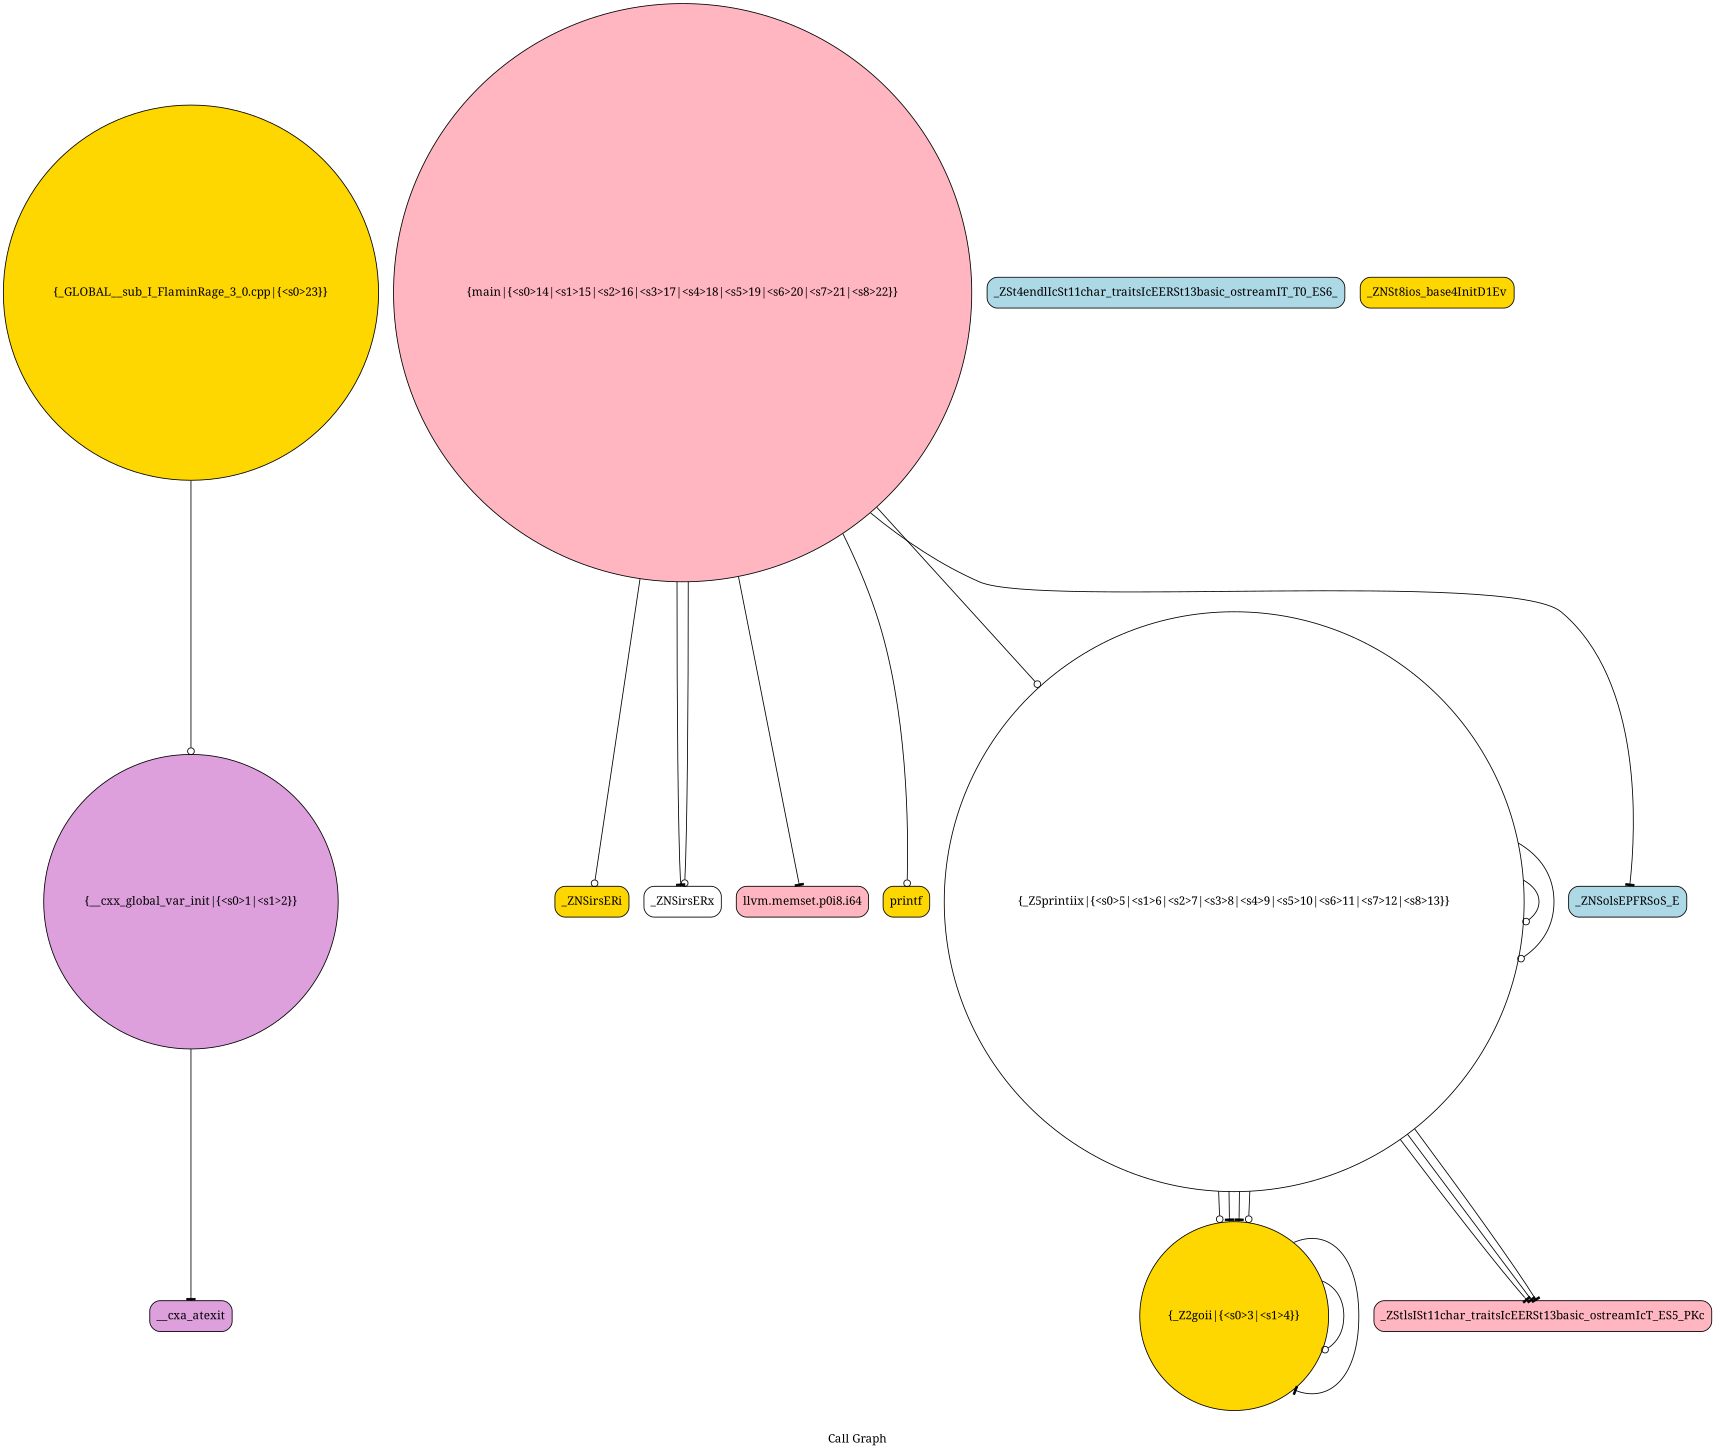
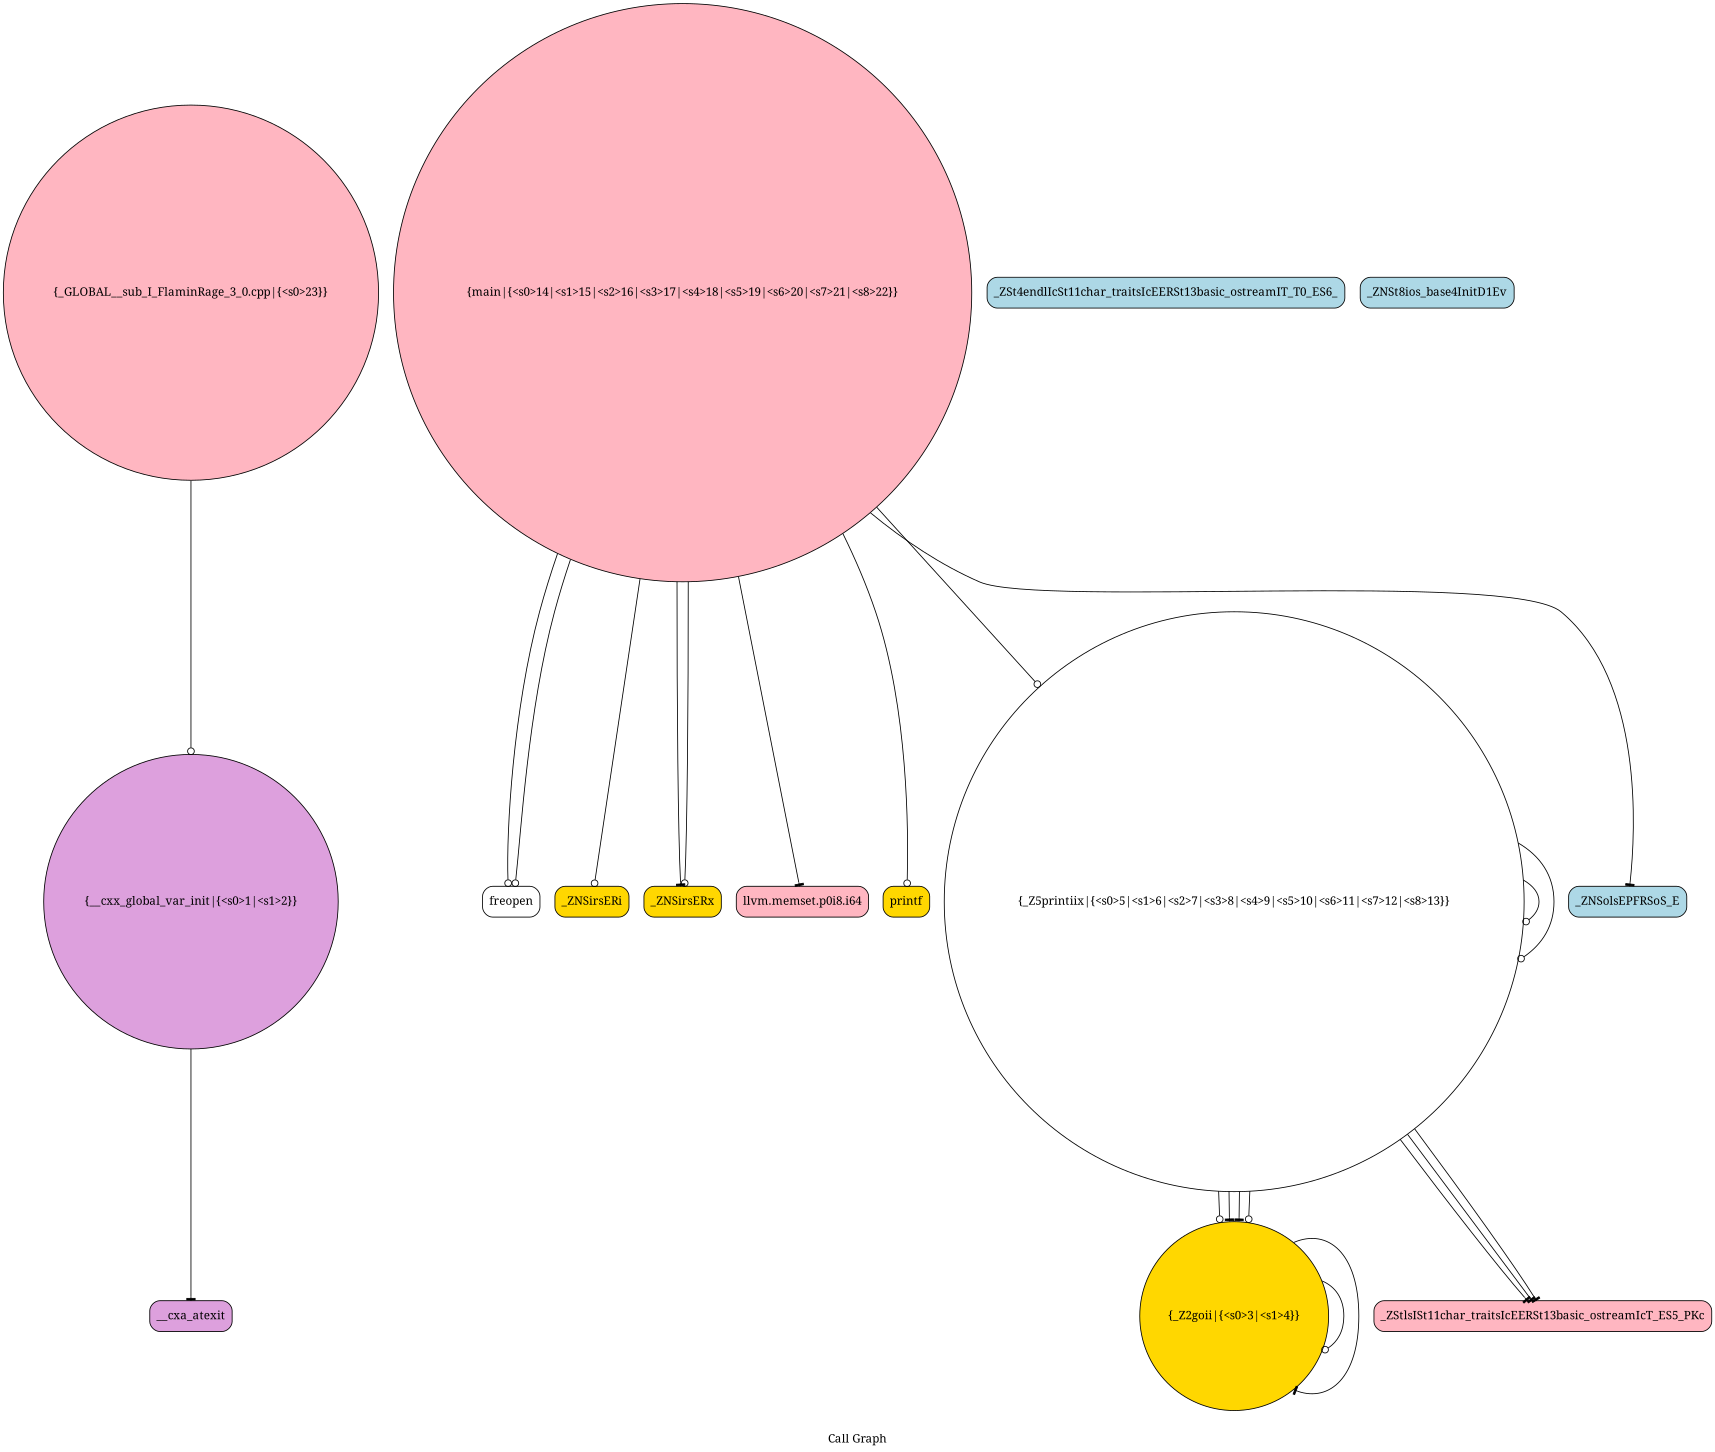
(191, 293) -> (191, 293)
(1437, 293) -> (1437, 293)
none -> (511, 902)
(683, 902) -> (683, 902)
